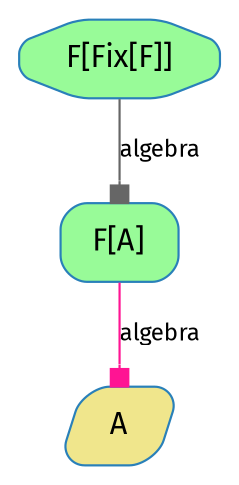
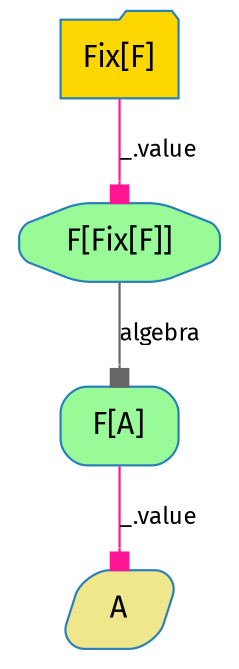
none -> (120, 59)
(160, 334) -> (159, 518)
